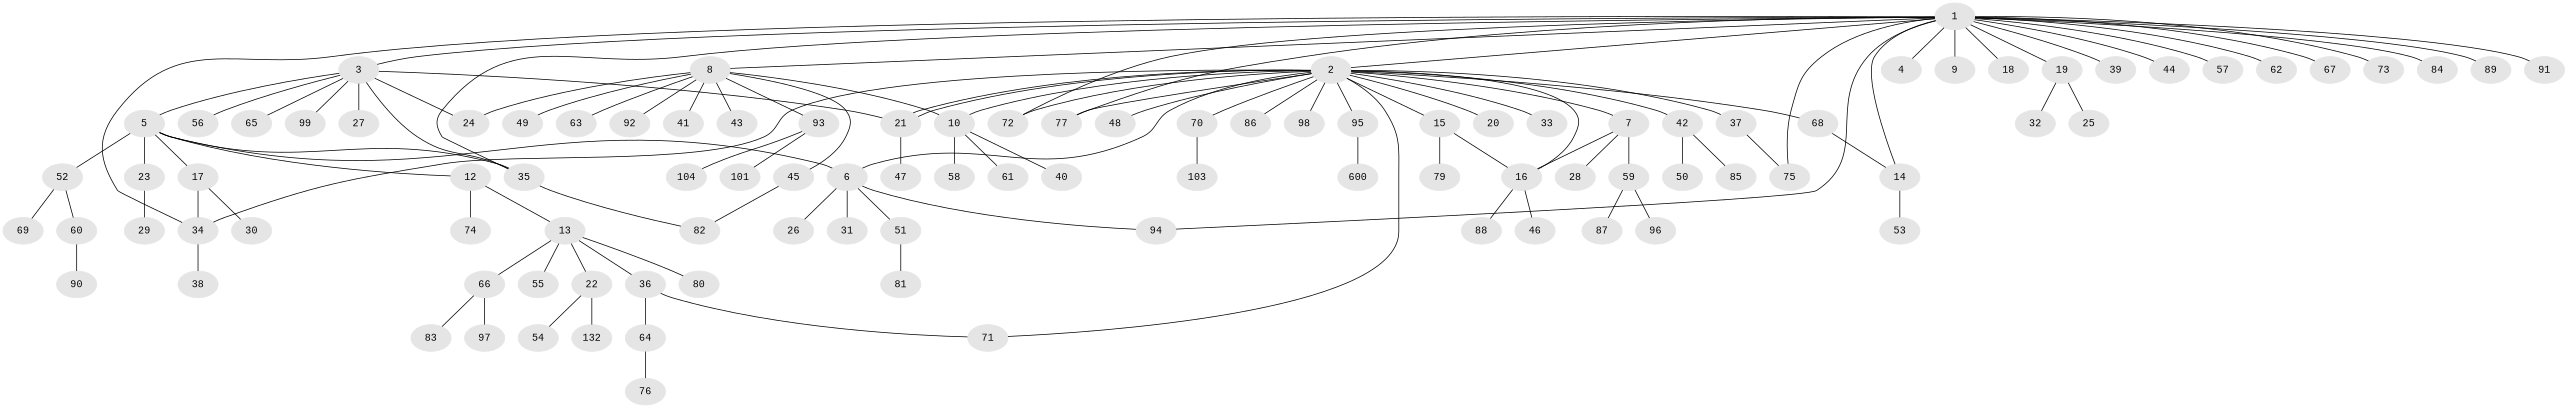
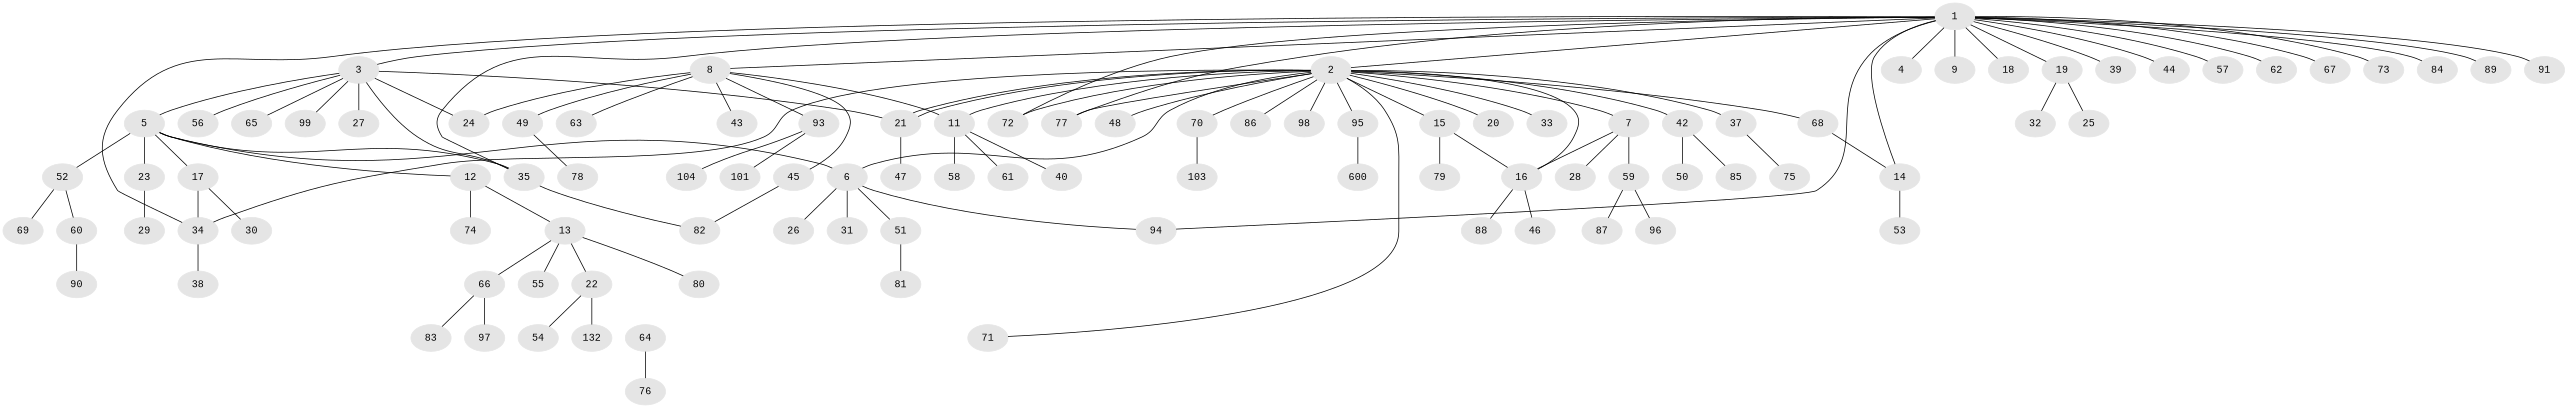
(1823, 55) -> none
(630, 124) -> none
(683, 124) -> none
(954, 124) -> (954, 124)
none -> (578, 177)
(645, 284) -> none
